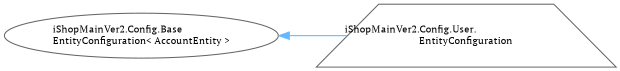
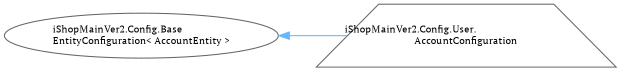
(466, 36) -> (466, 36)
